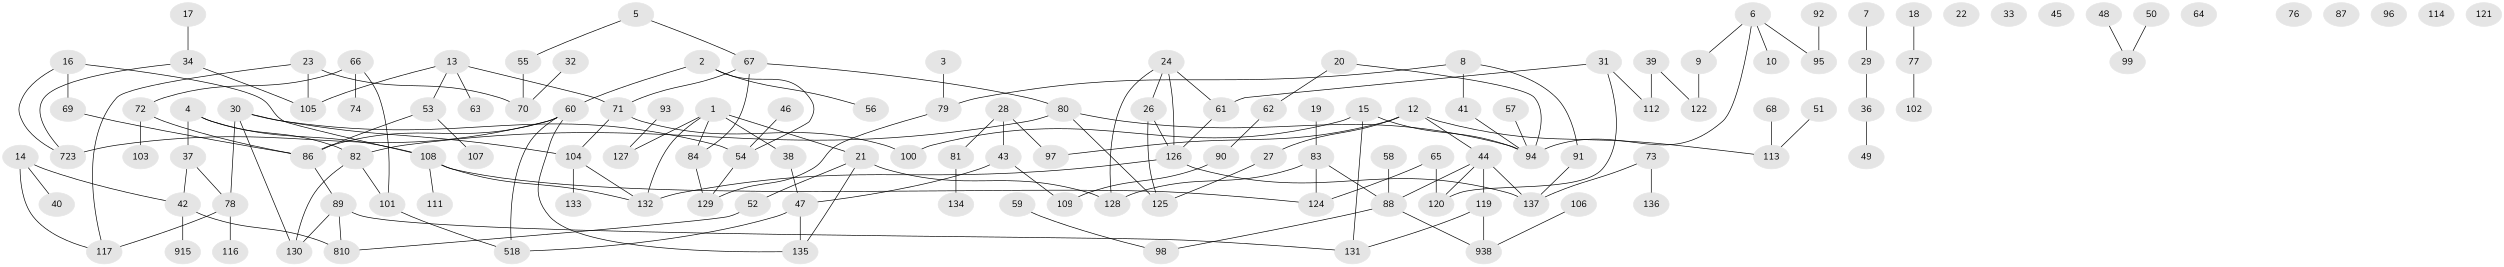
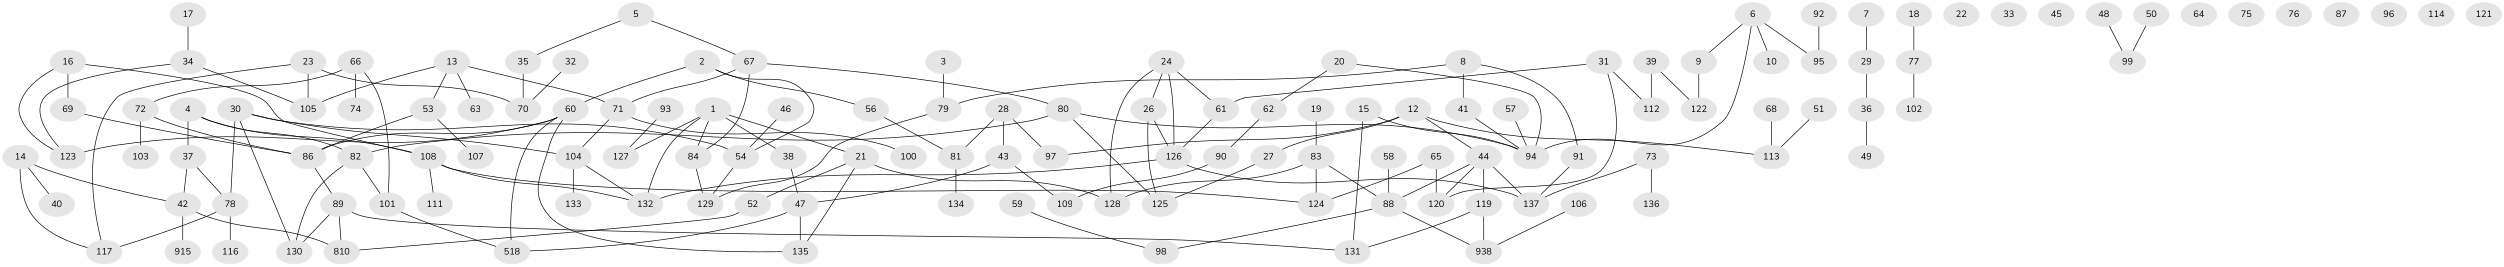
none -> (2246, 15)
(523, 62) -> (523, 62)
none -> (911, 132)
(1136, 133) -> none
(68, 157) -> (68, 157)
